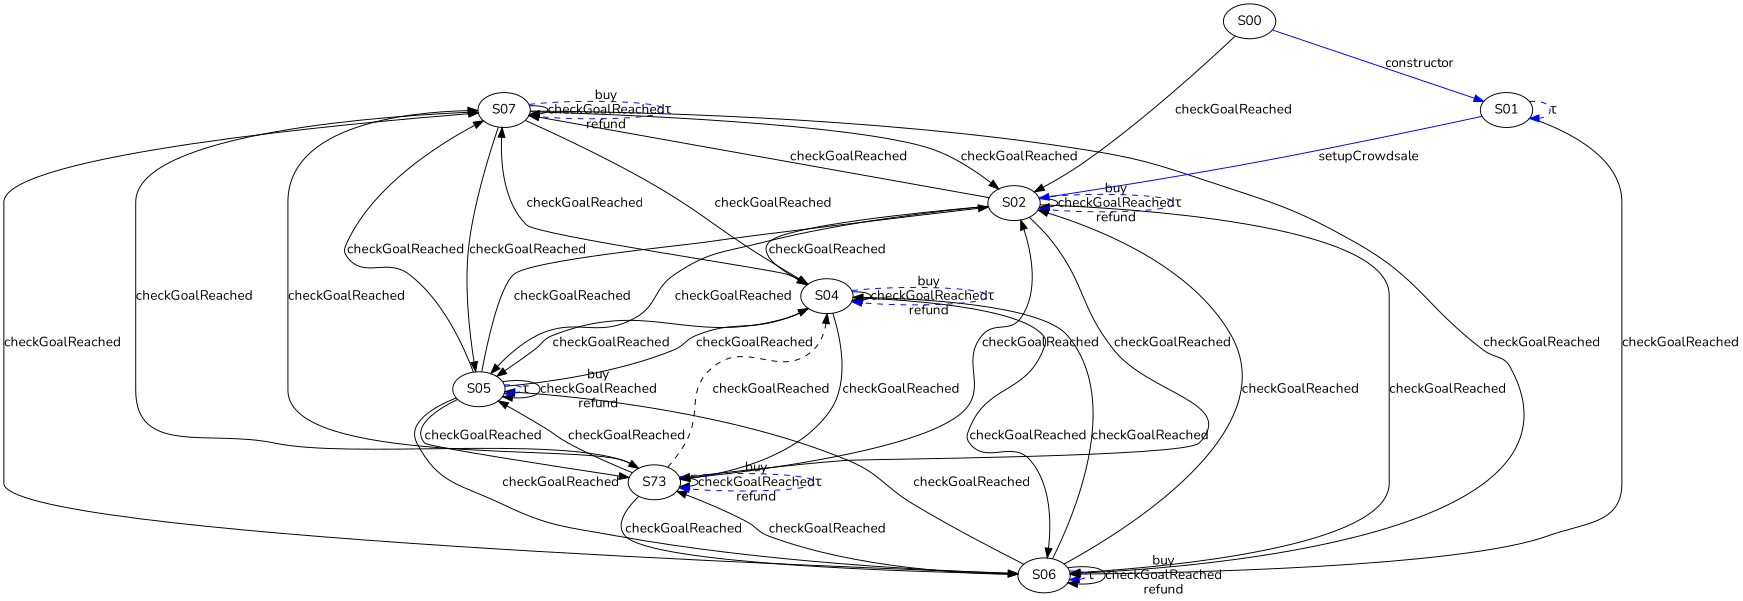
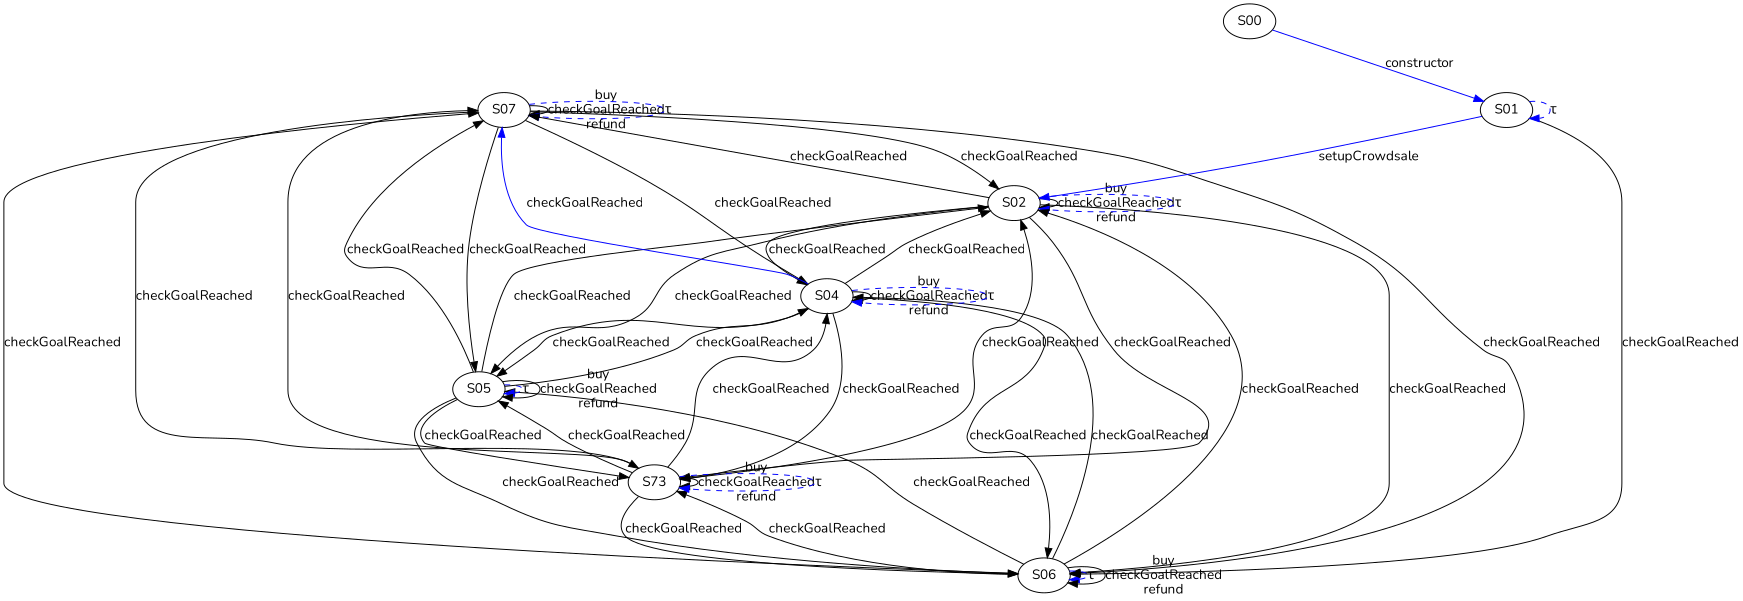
(1143, 117) -> (910, 242)
(622, 246) -> (622, 246)
(723, 361) -> (723, 361)
